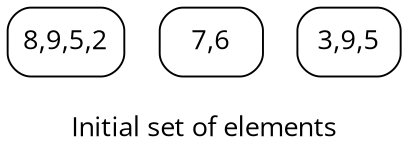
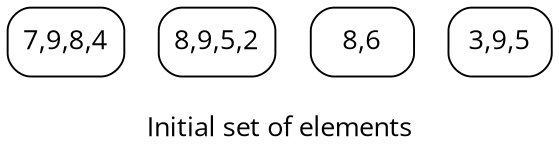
none -> (66, 42)
(211, 42) -> (362, 42)
